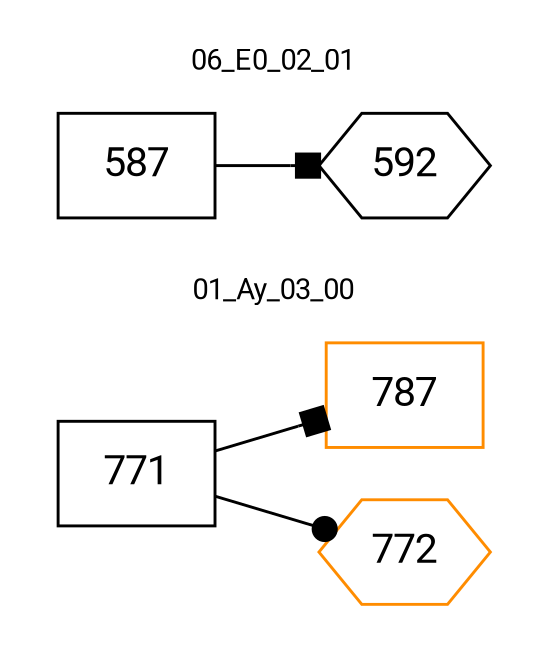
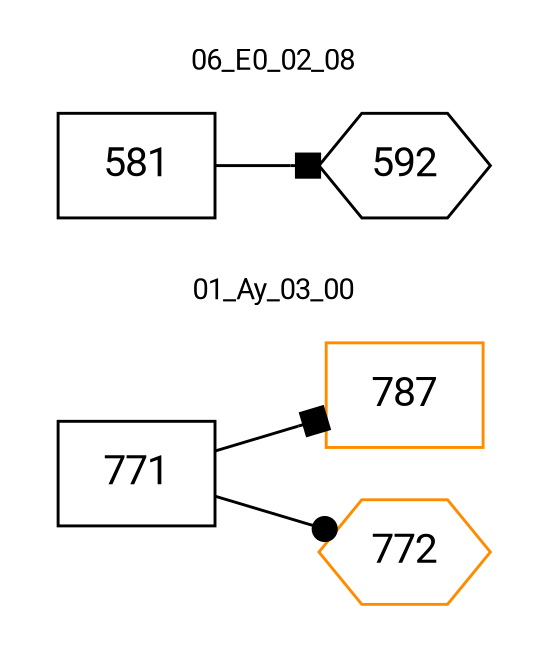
(274, 62) -> (274, 62)
(137, 166) -> (137, 166)
